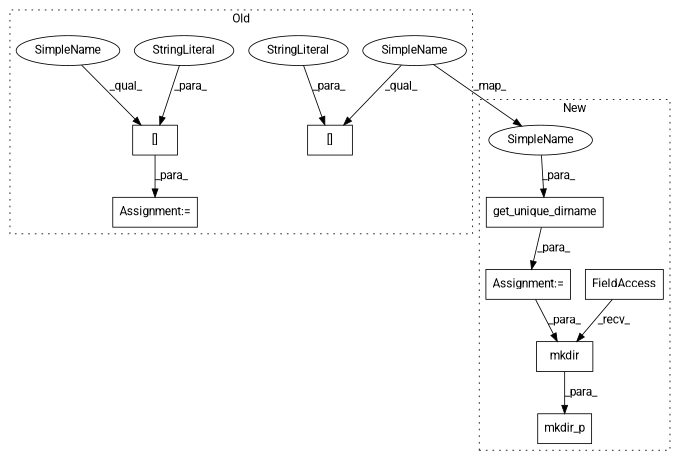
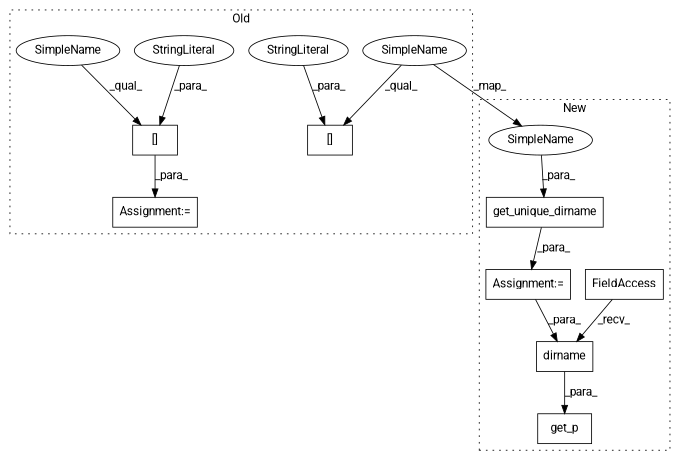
(565, 357) -> (565, 357)
(565, 429) -> (565, 429)
